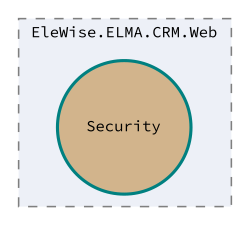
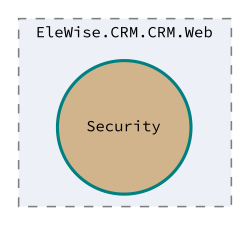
(125, 33) -> (125, 33)
